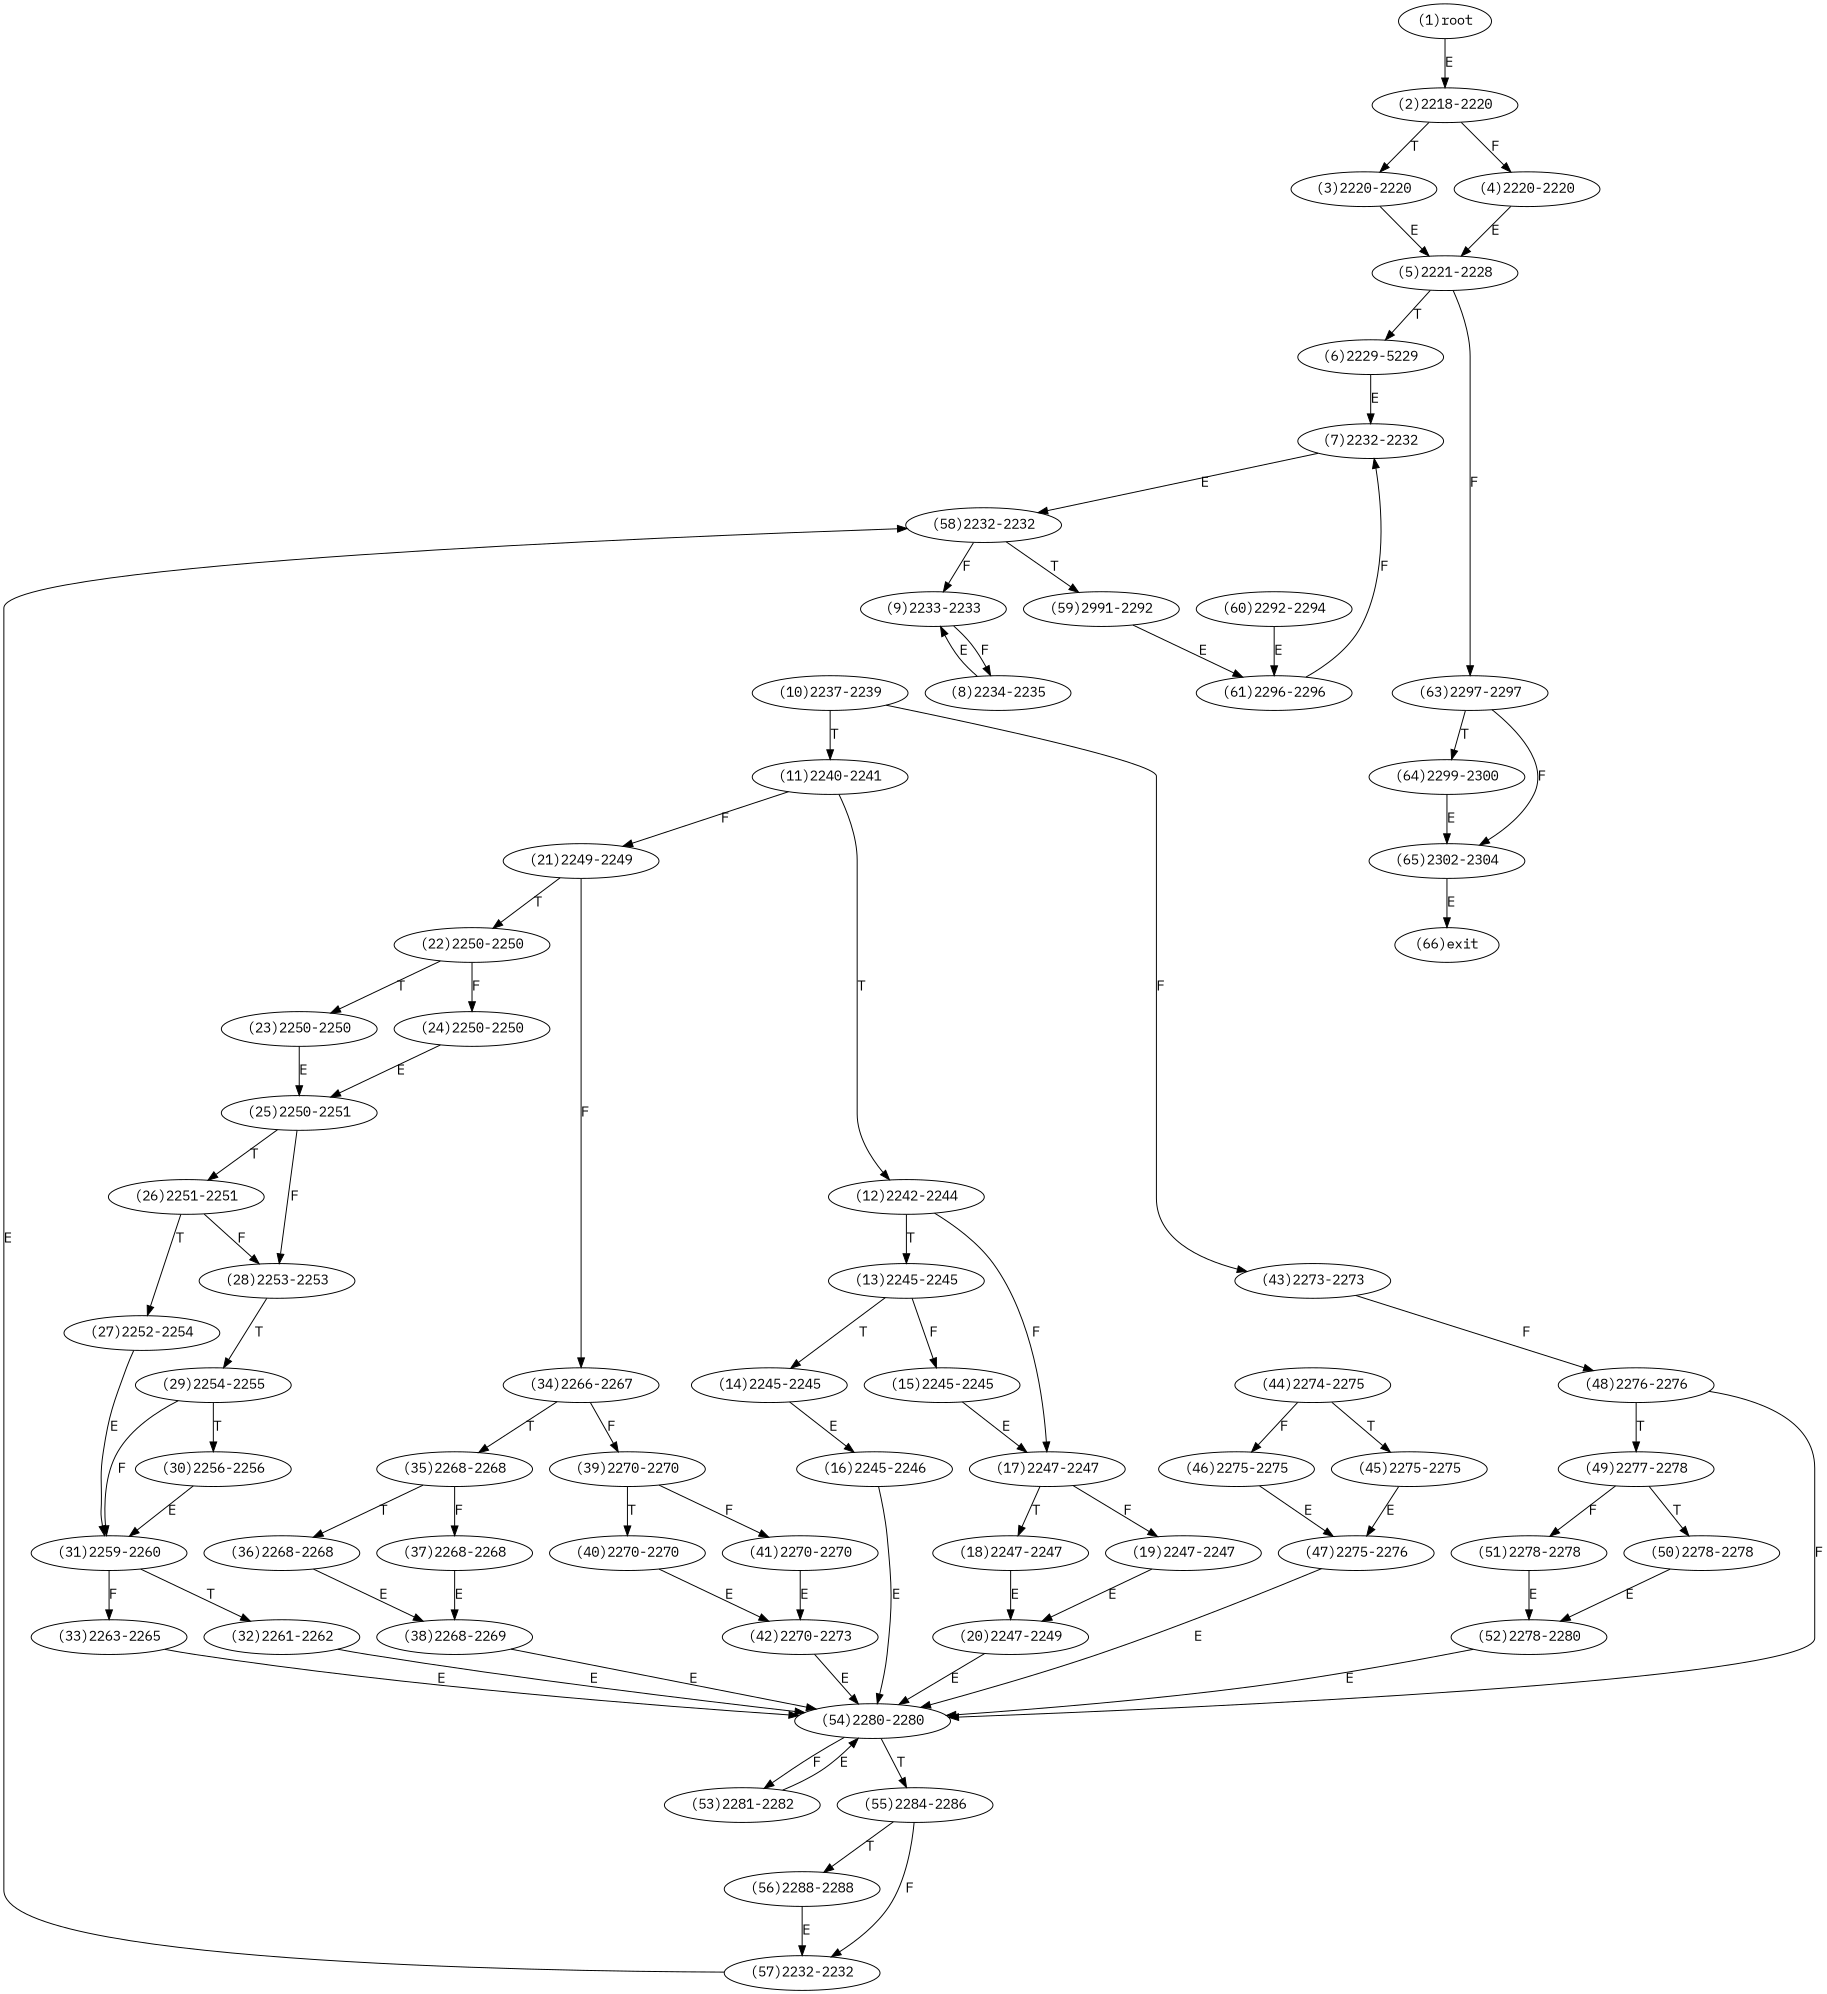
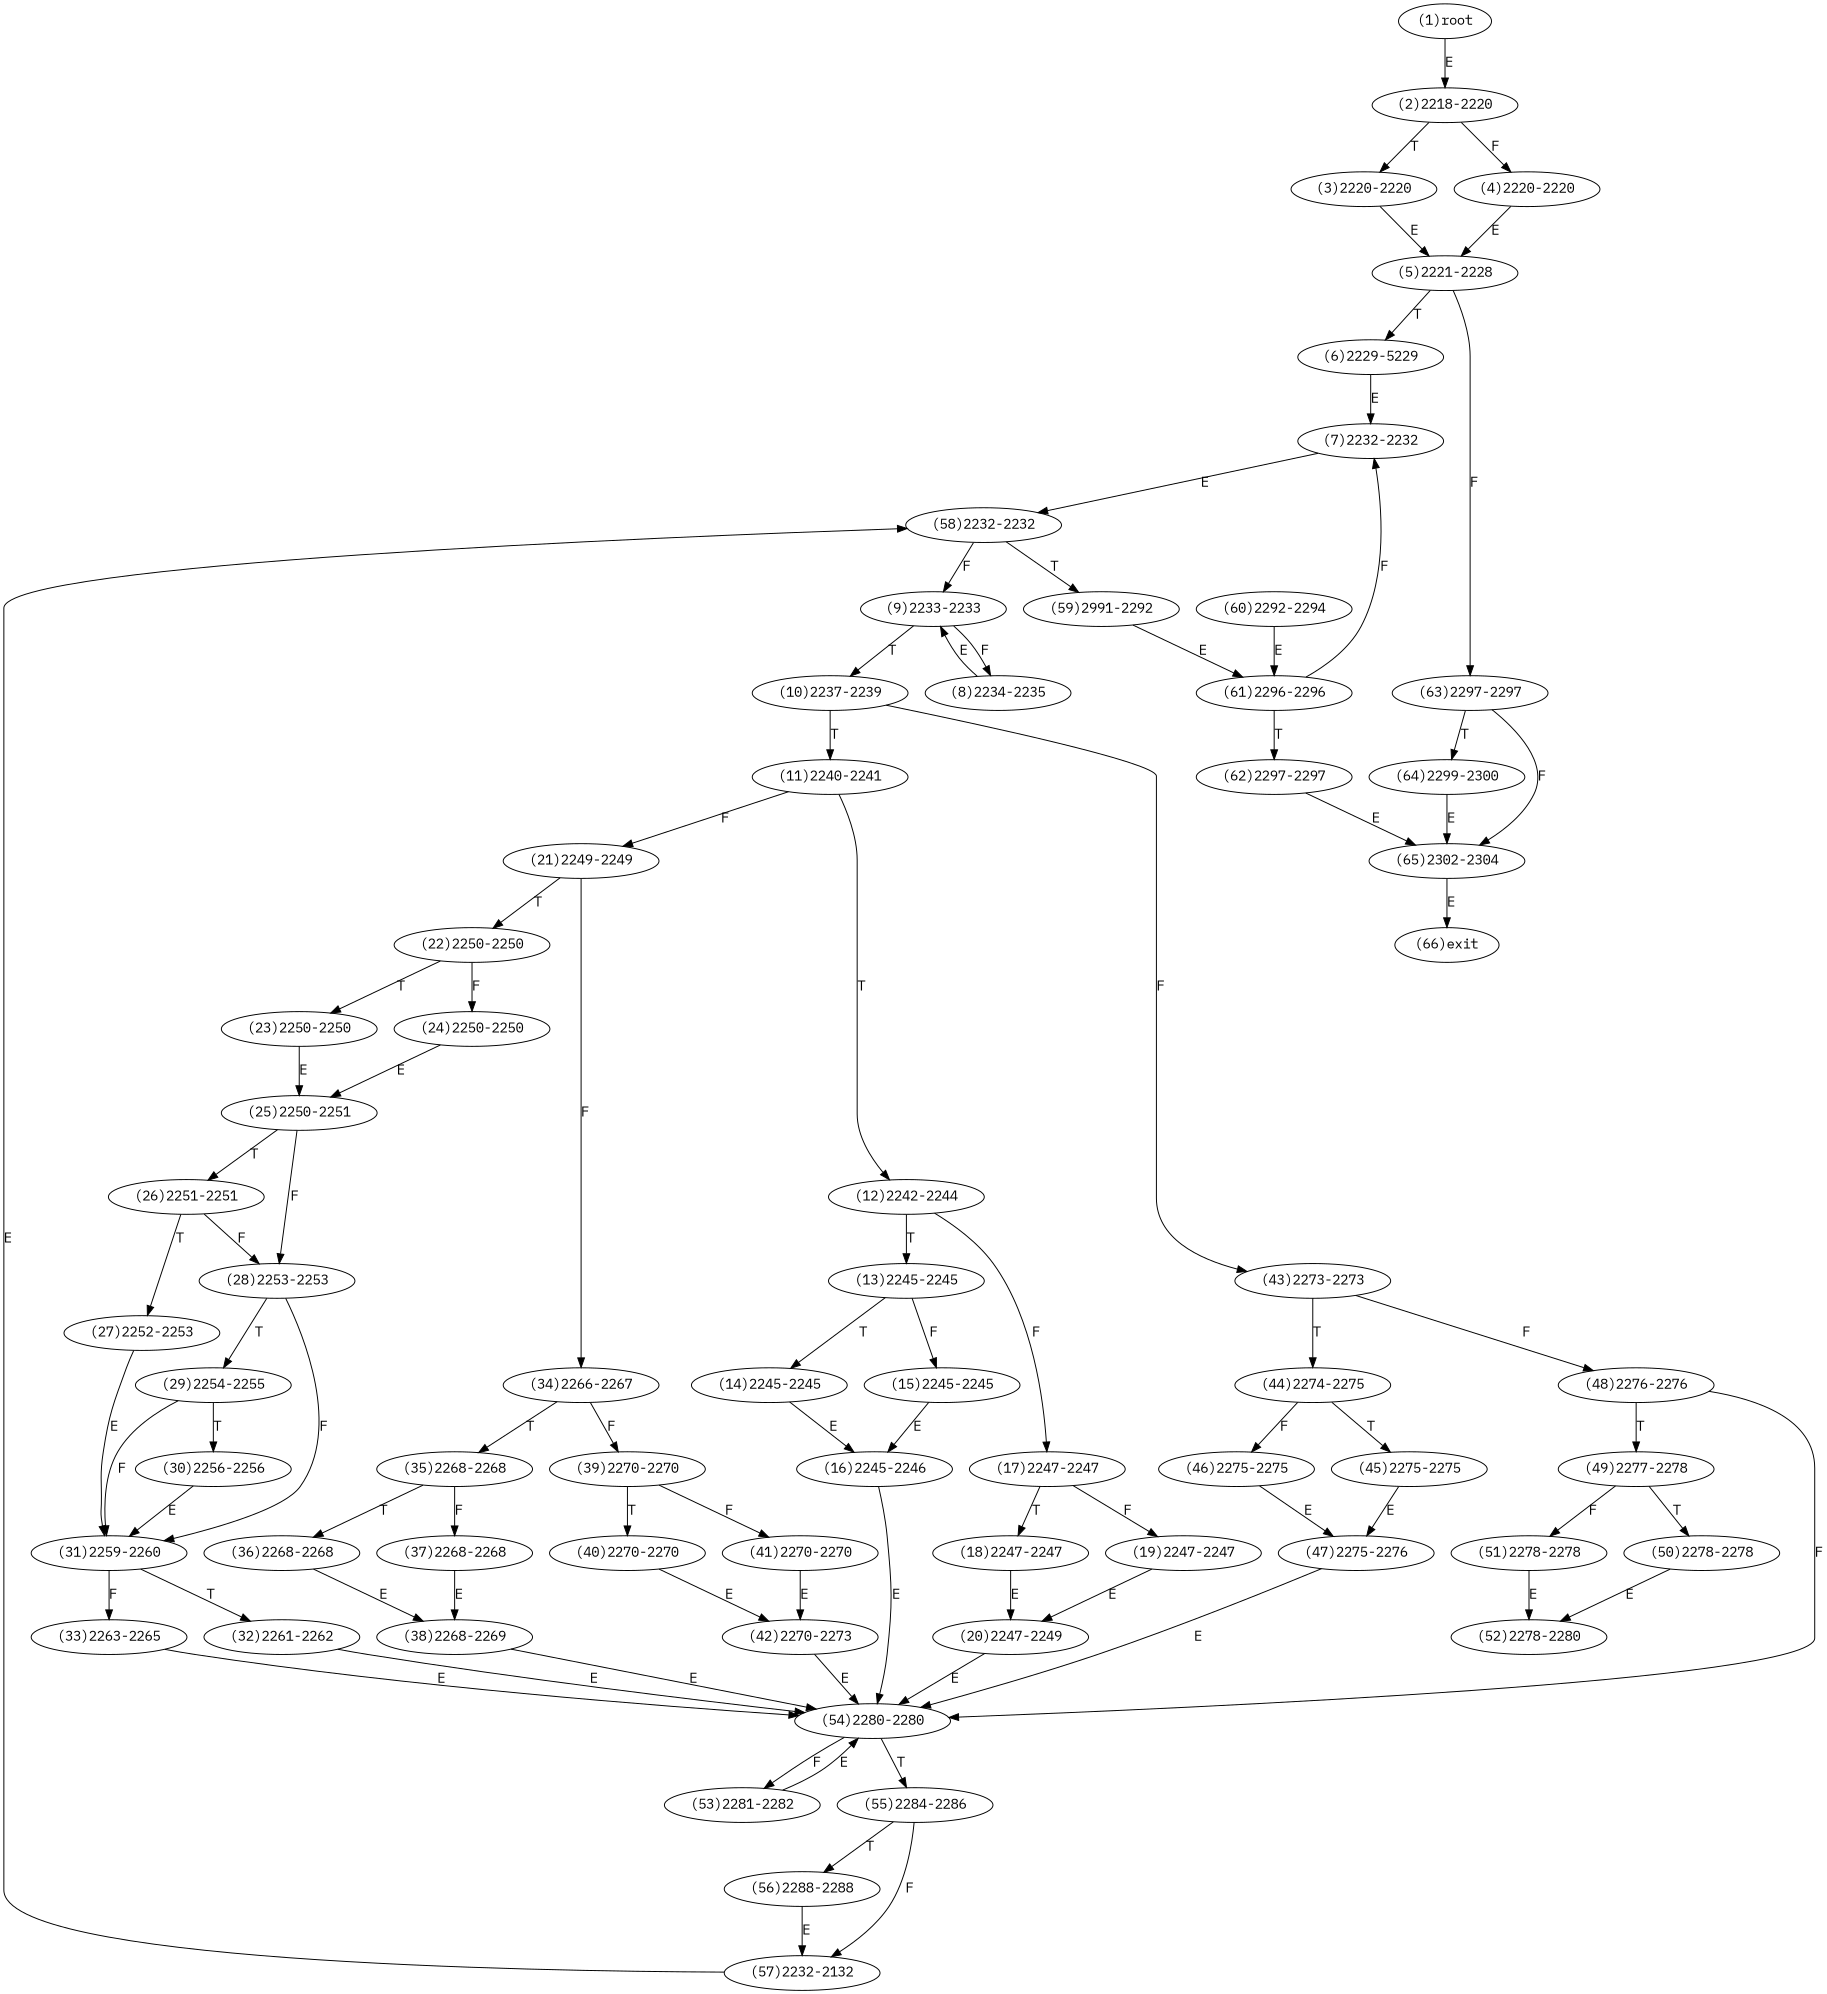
none -> (886, 648)
none -> (1274, 777)
none -> (1313, 1328)
(142, 1333) -> (142, 1333)
(991, 1424) -> (911, 1423)
none -> (313, 1460)
(1216, 1691) -> none
(802, 1973) -> (802, 1973)
